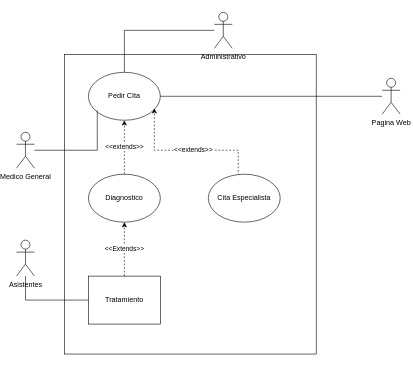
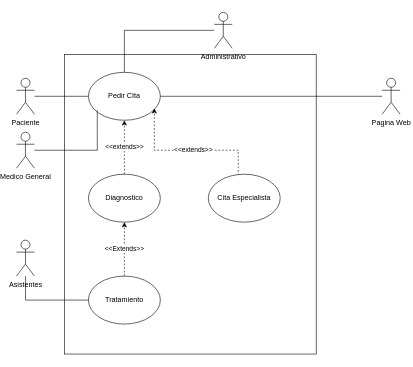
none -> (26, 96)
none -> (62, 96)
(125, 300) -> (125, 300)
